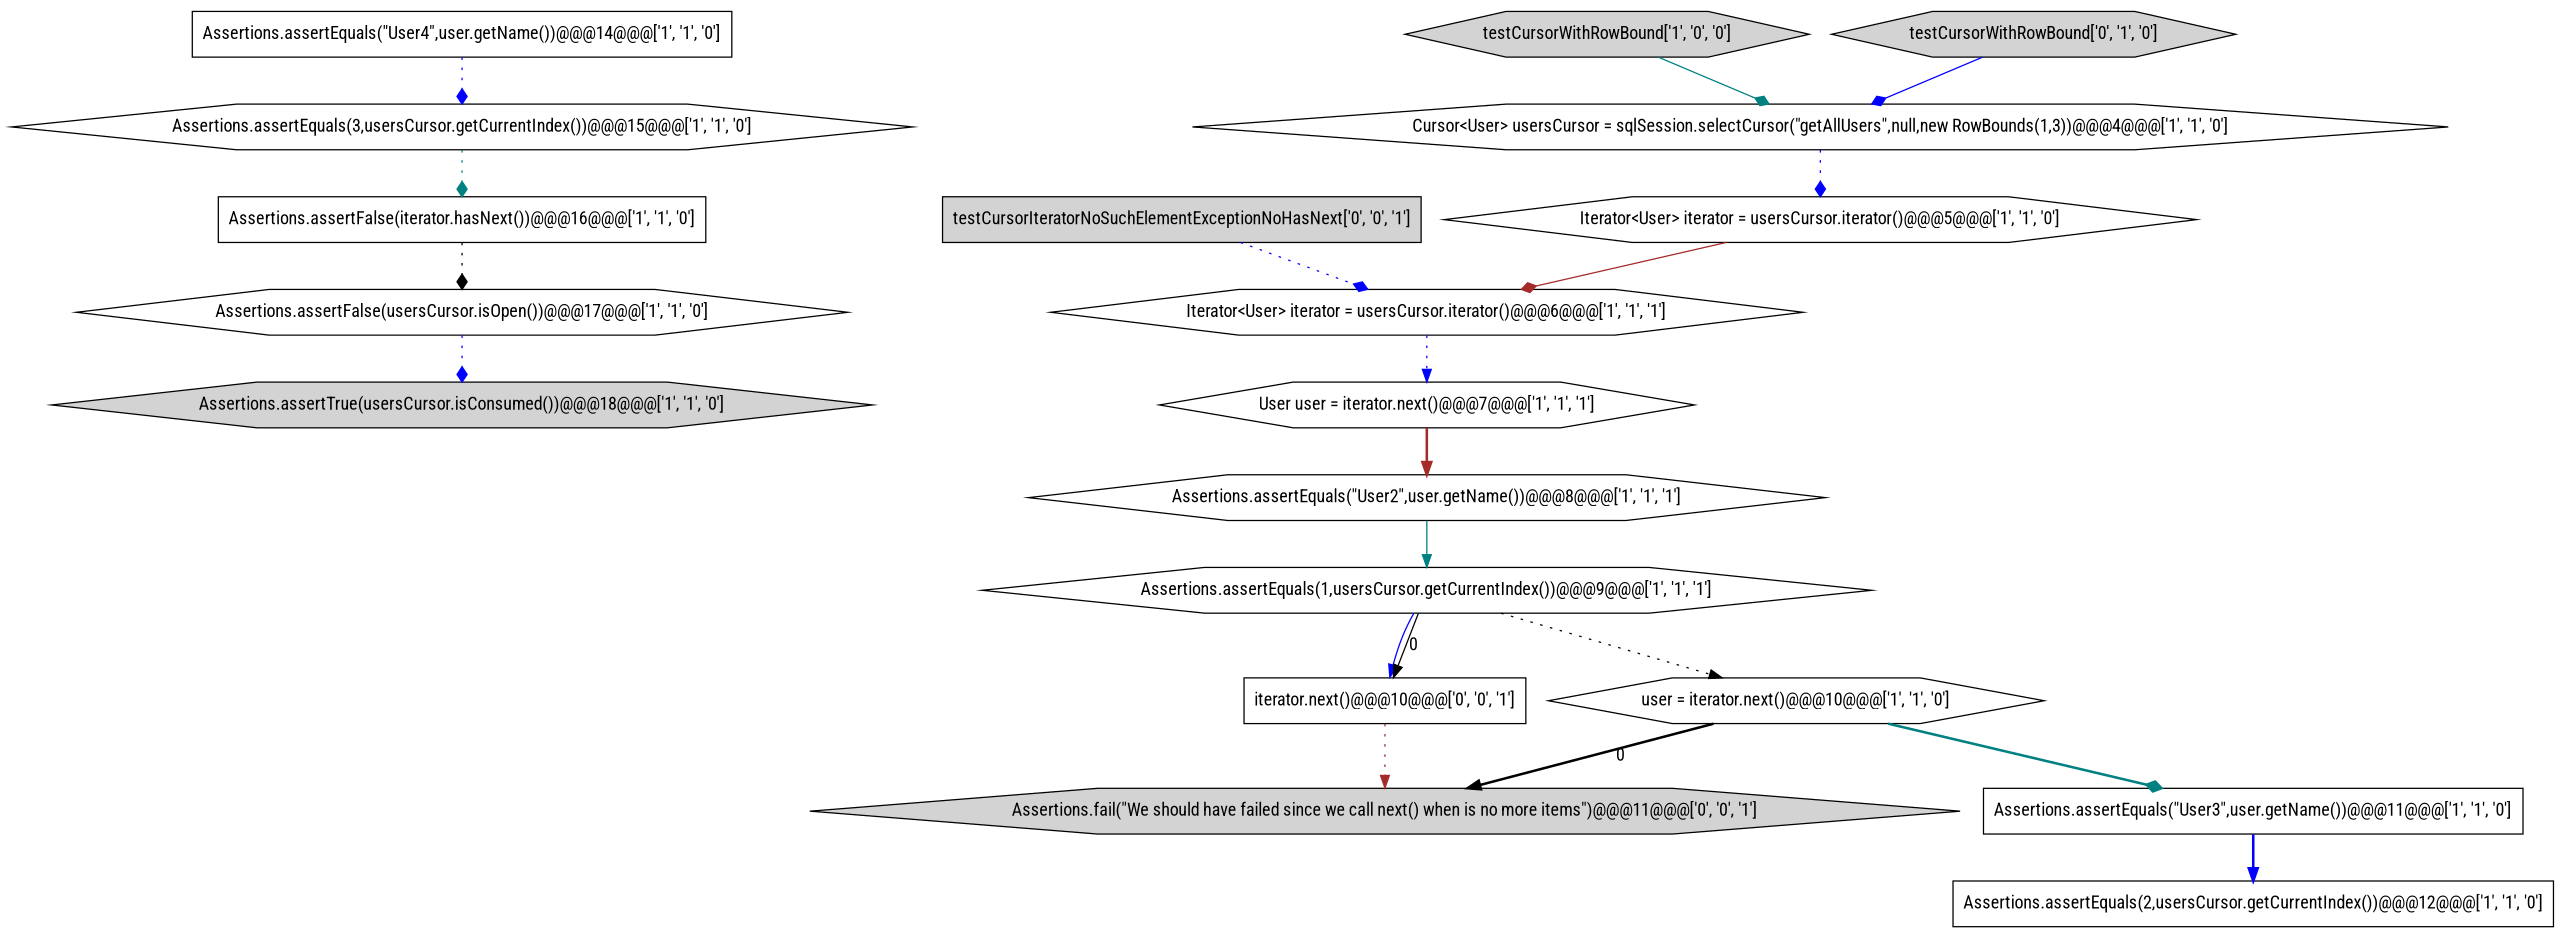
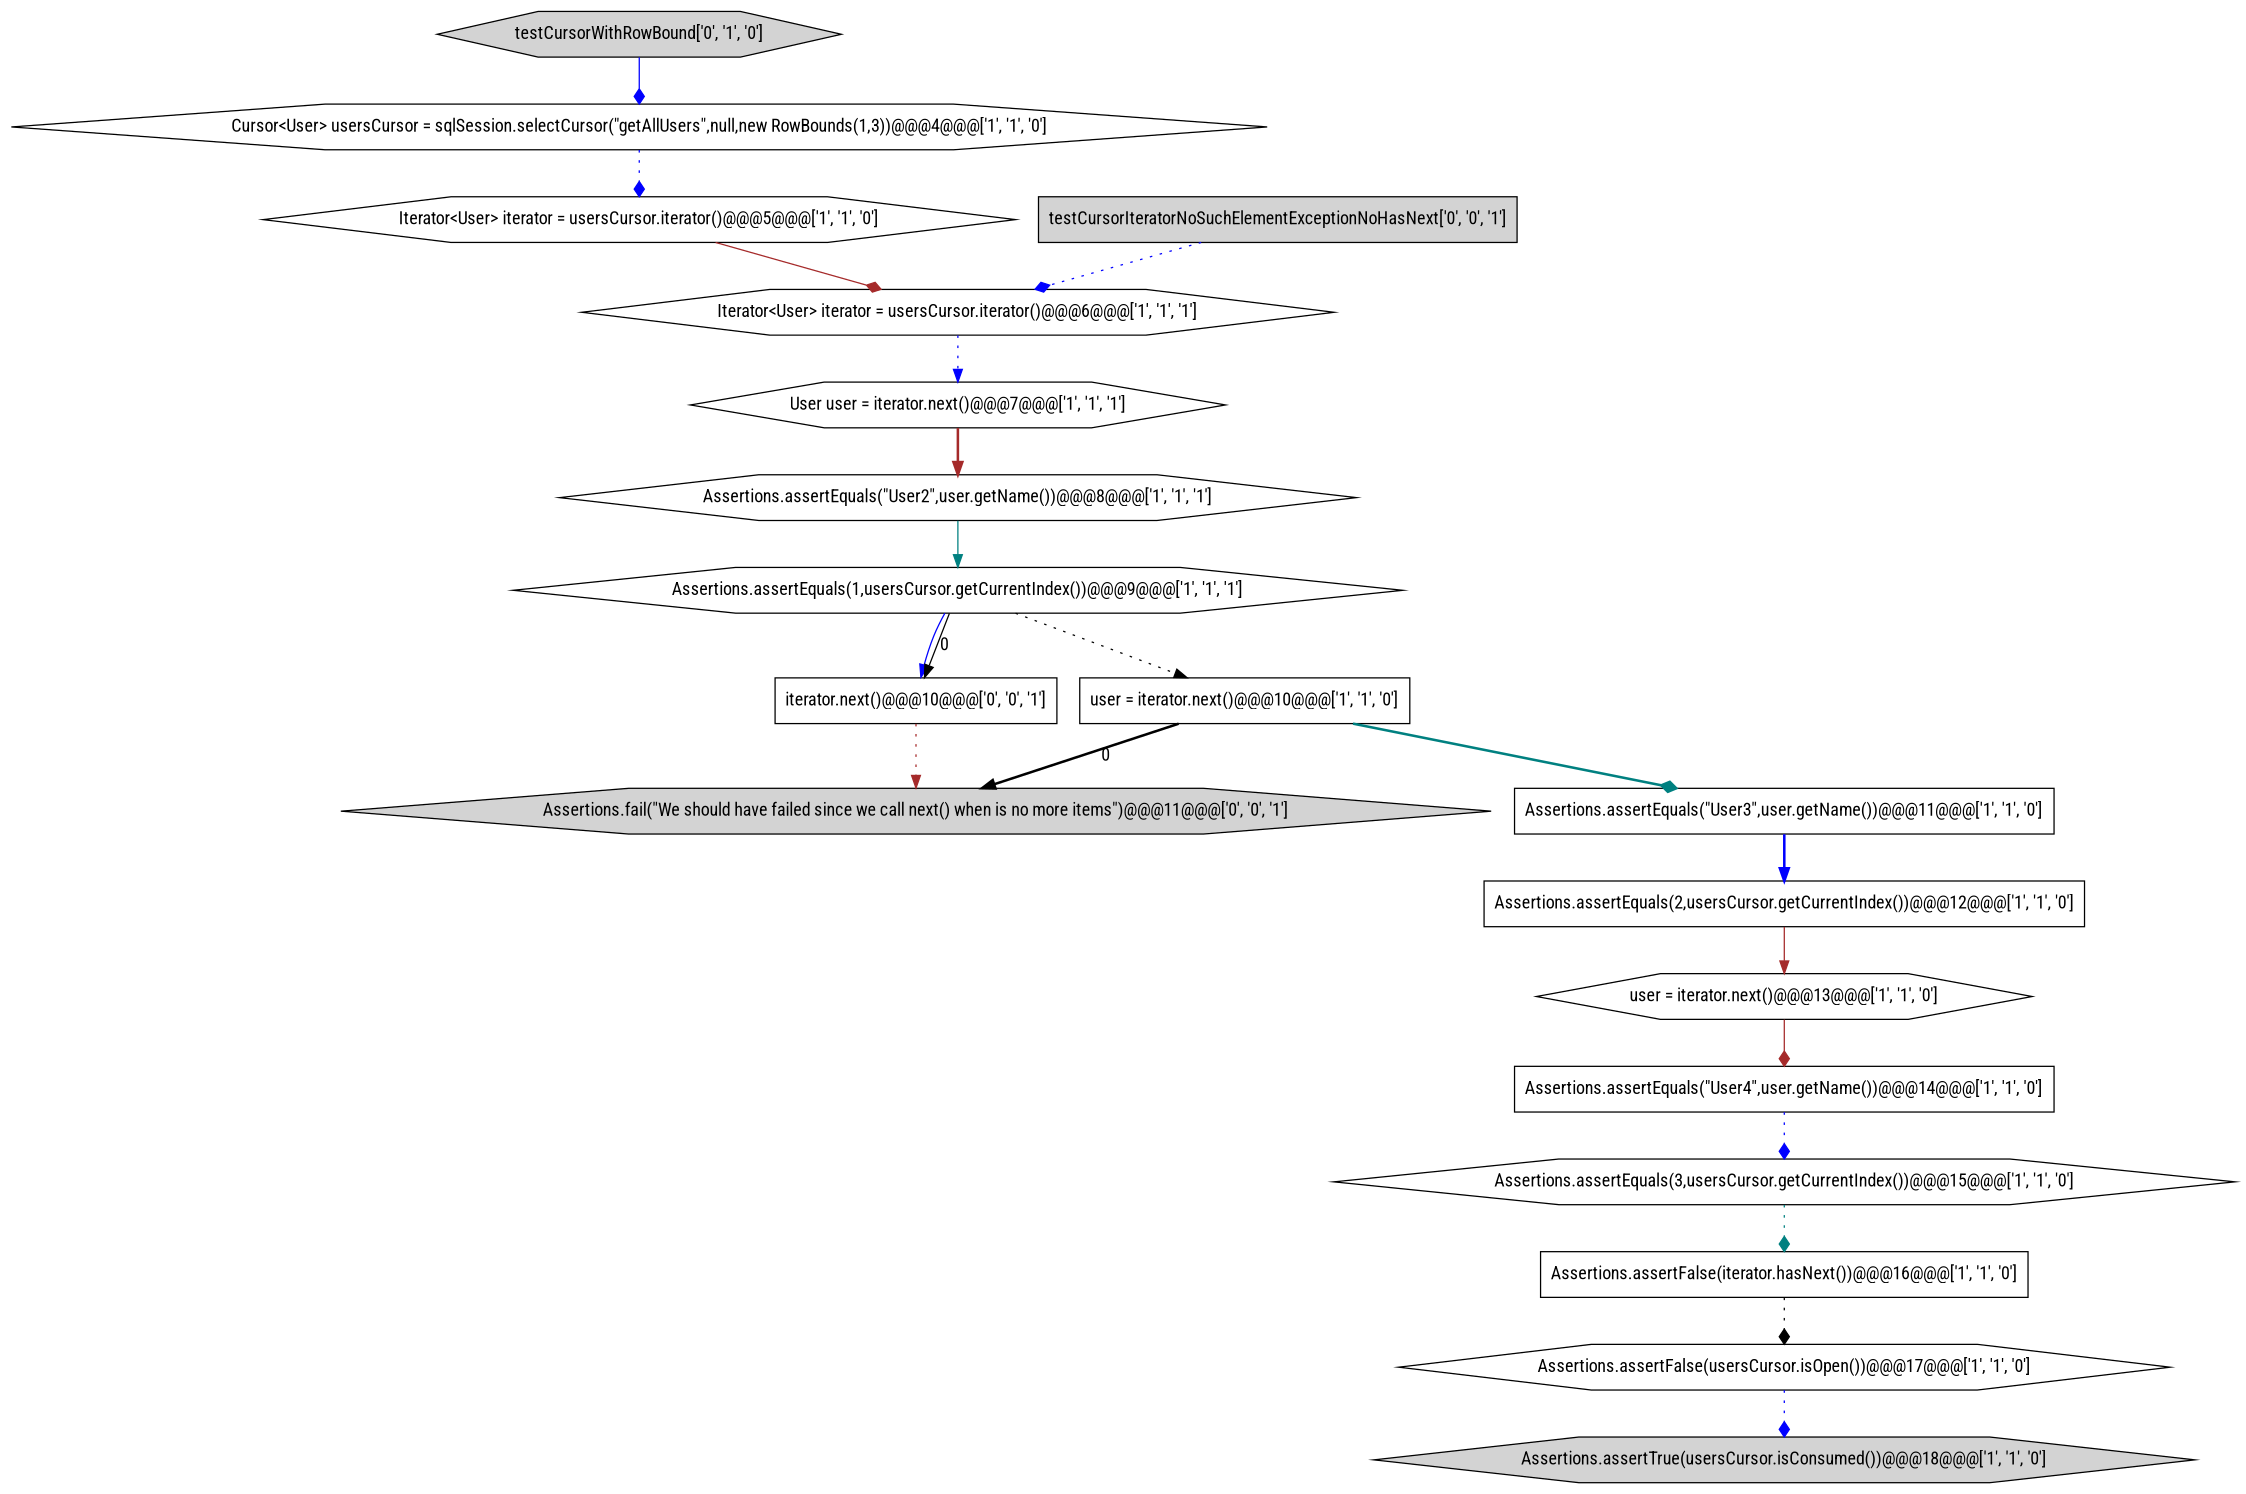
(1607, 34) -> none
(1796, 701) -> (1245, 701)
none -> (1784, 997)
